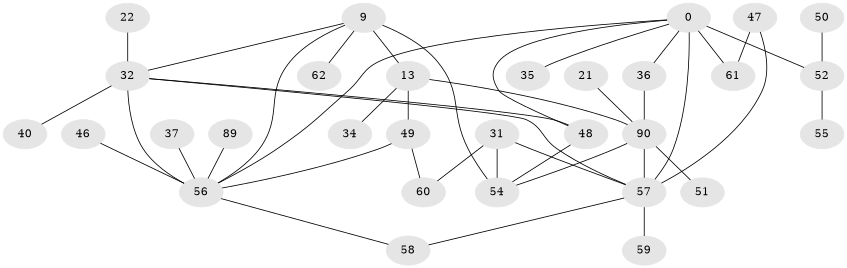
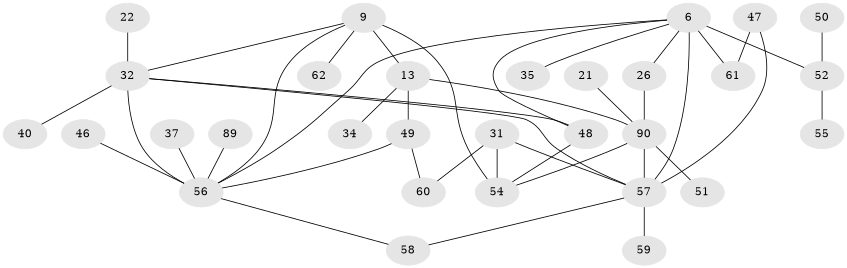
(689, 18) -> (689, 18)
(644, 76) -> (644, 76)
